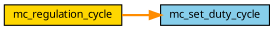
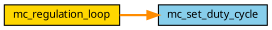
(63, 15) -> (62, 15)
